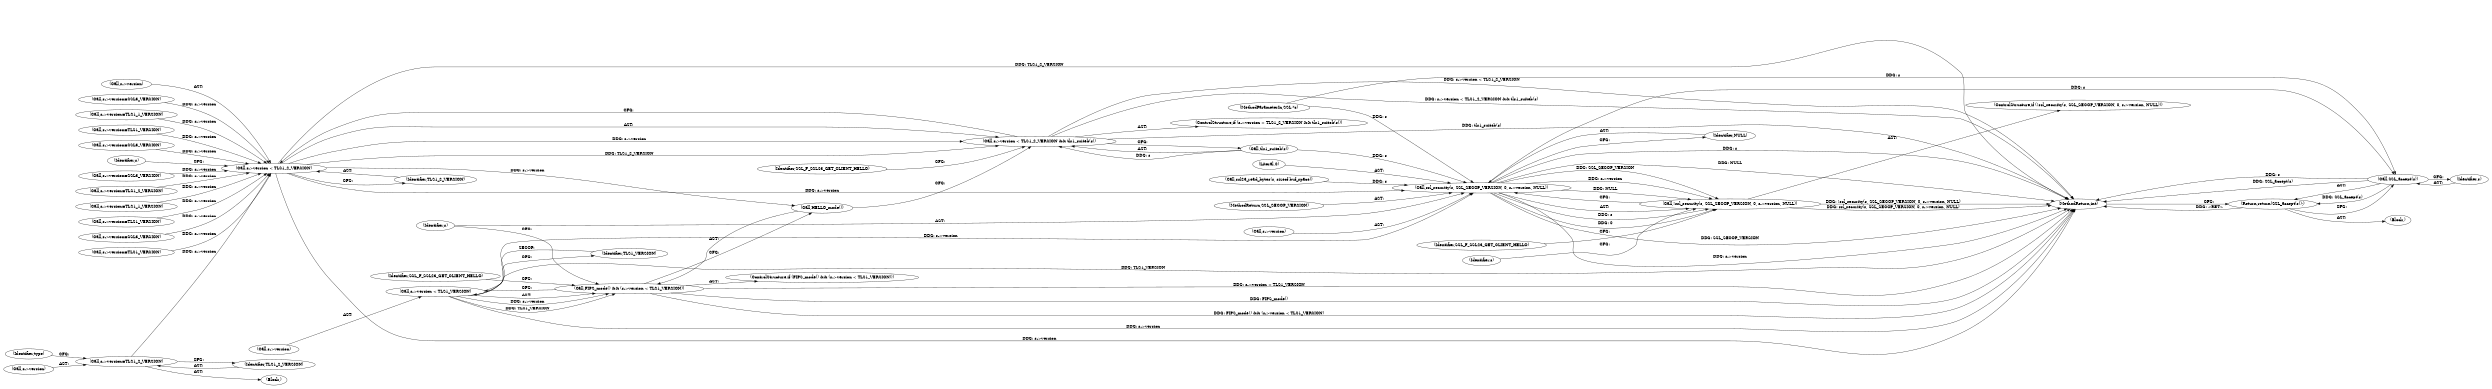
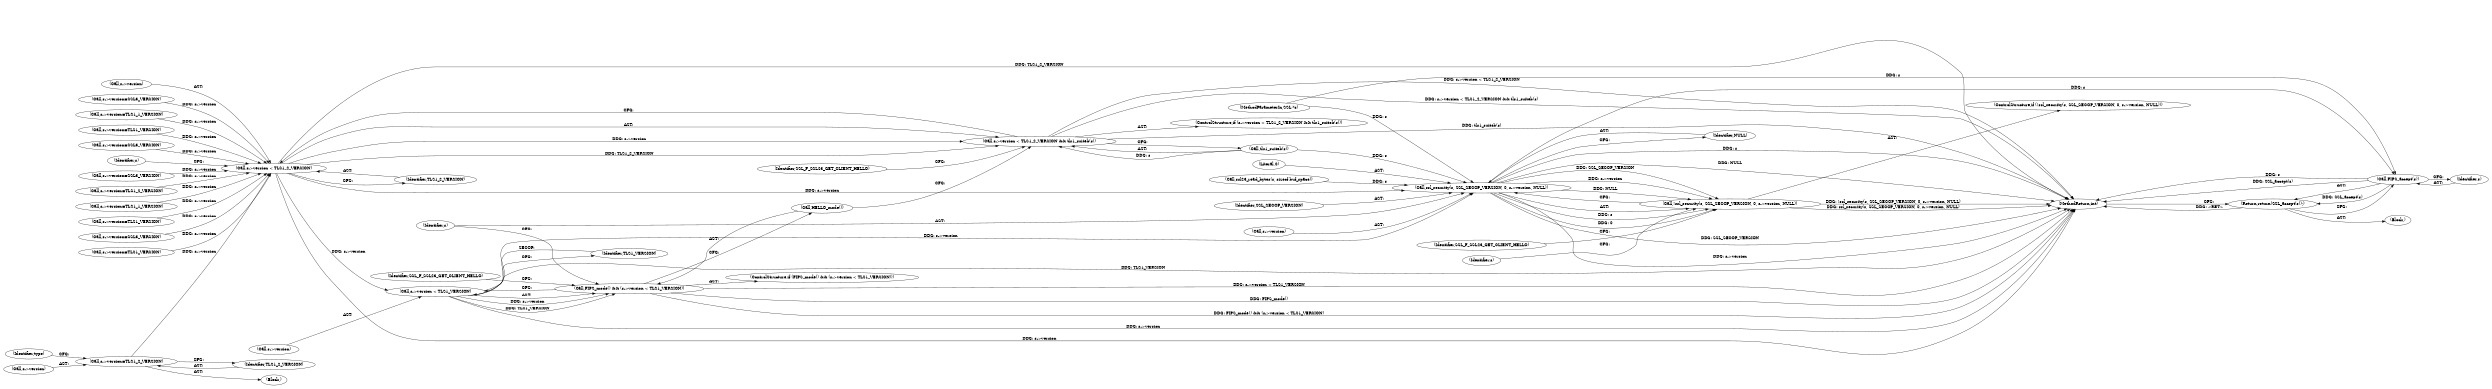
(560, 177) -> (321, 241)
(2398, 179) -> (2398, 179)
(1269, 206) -> (1269, 206)
